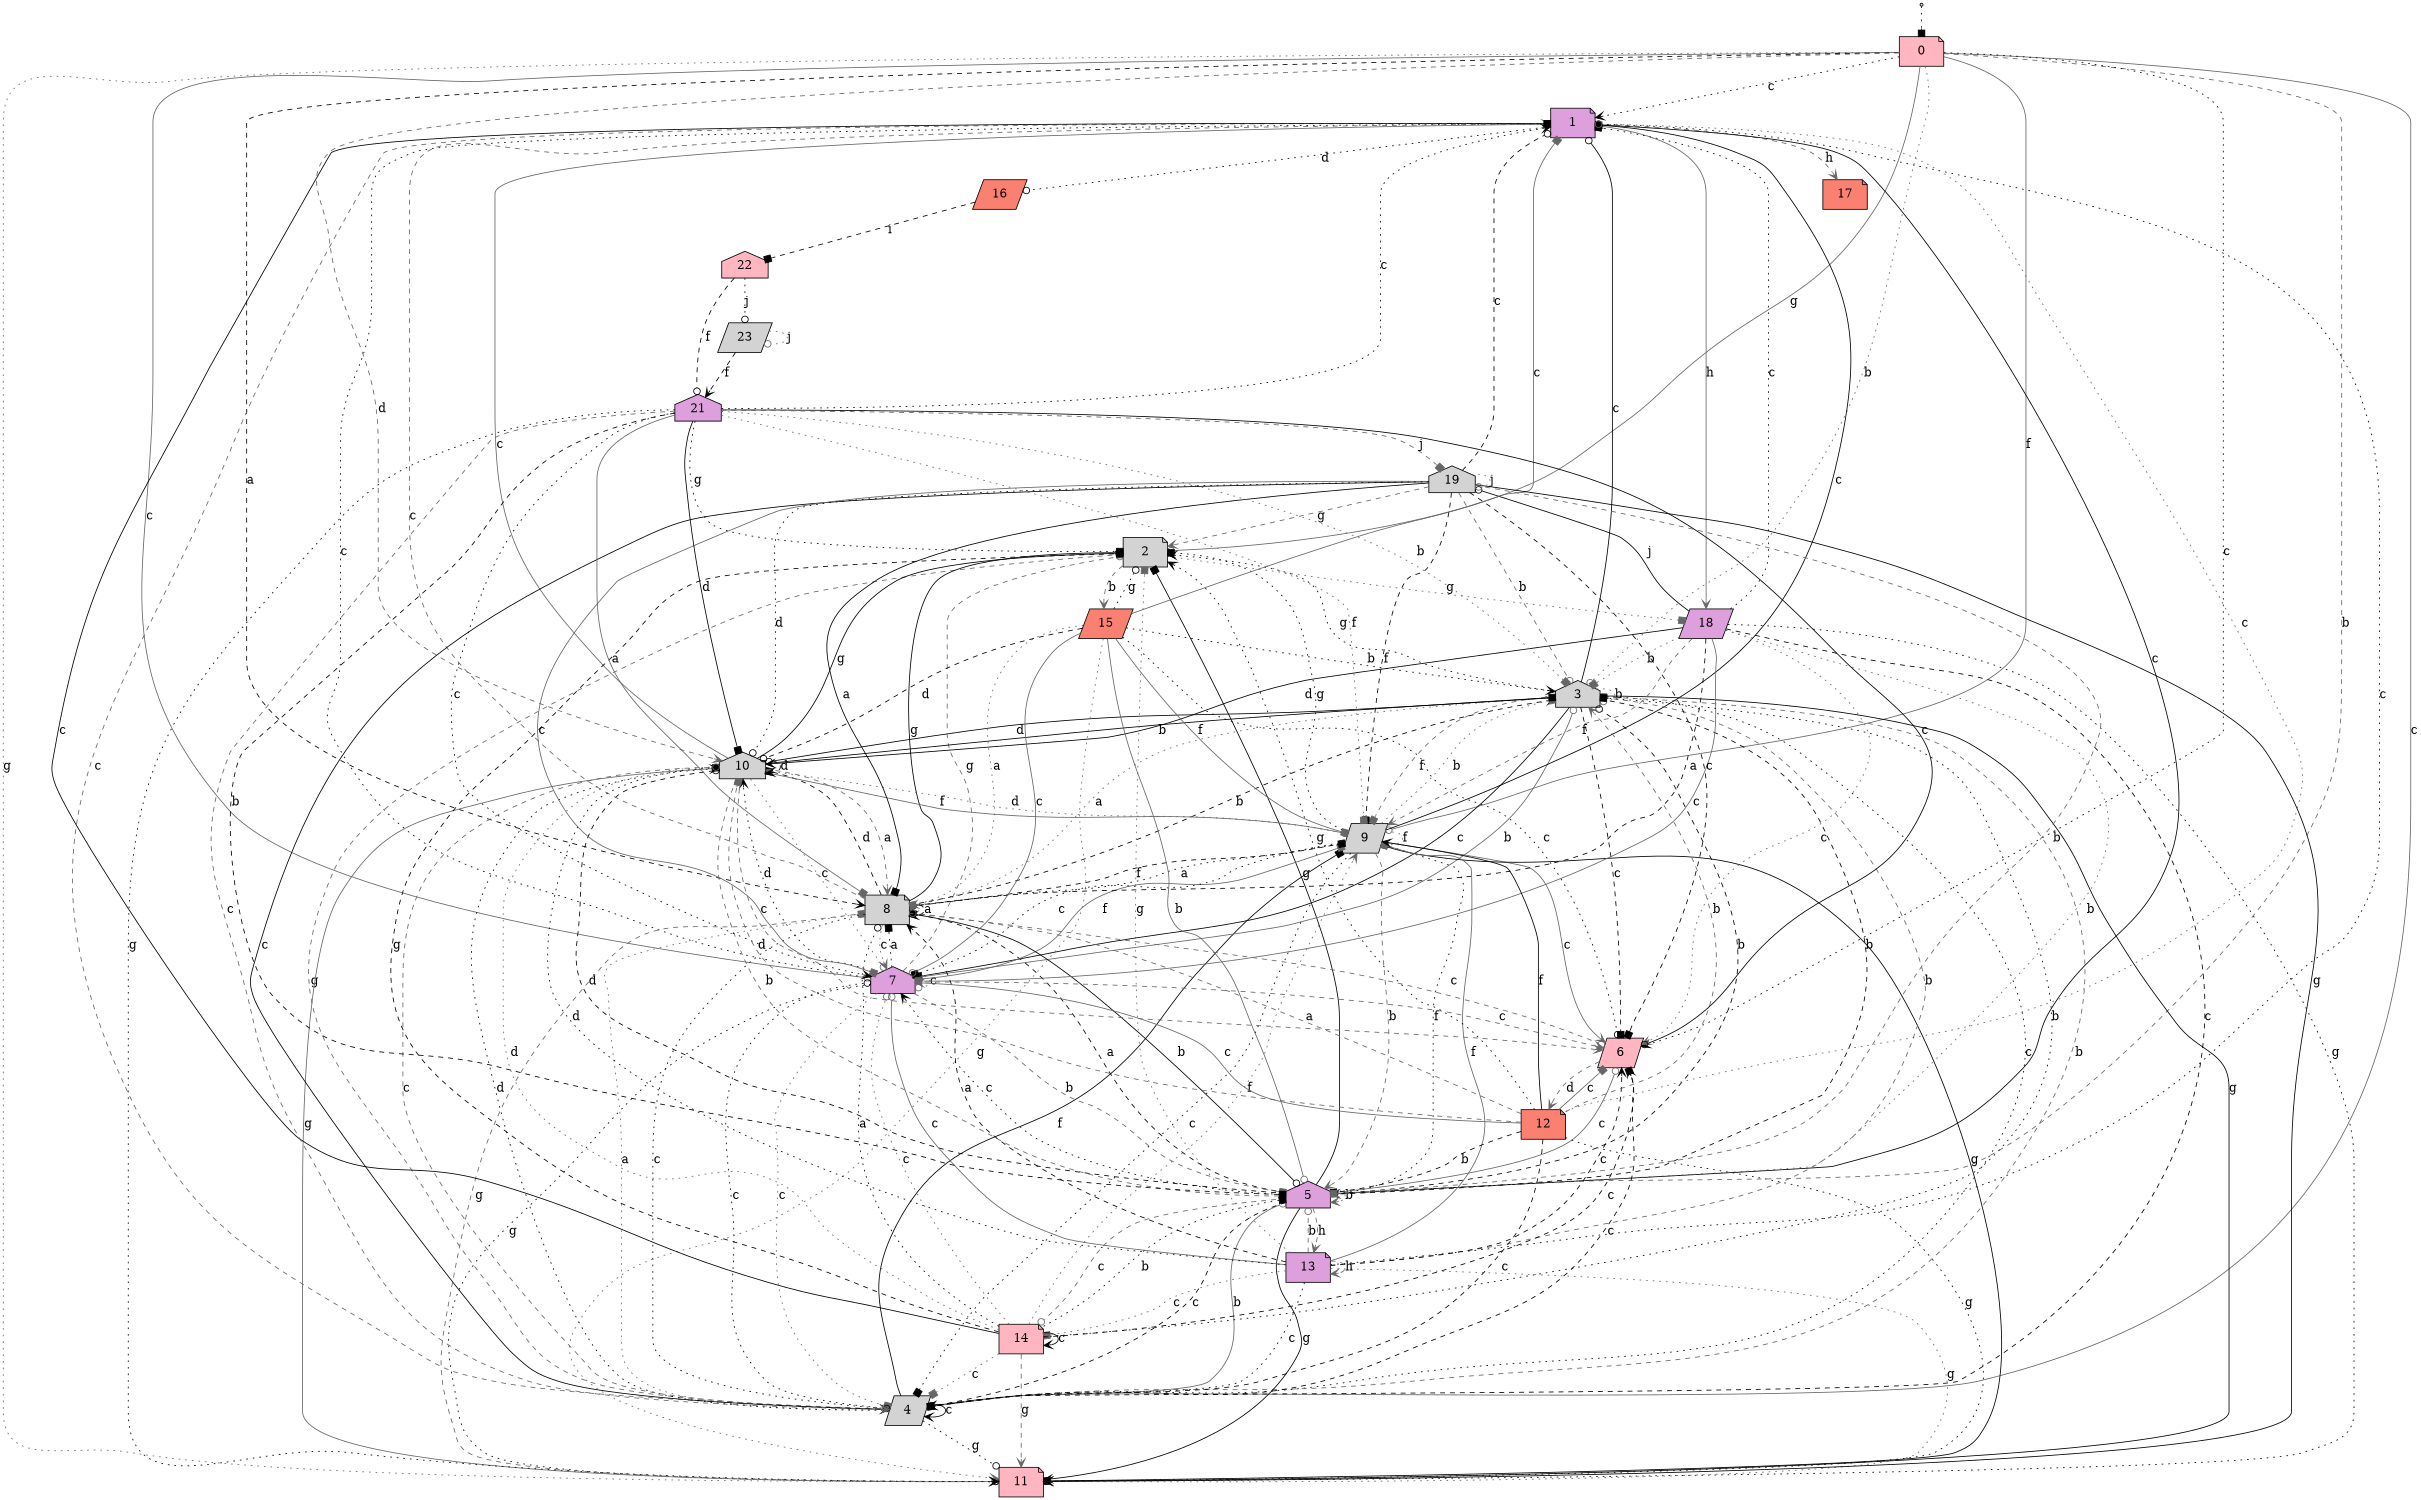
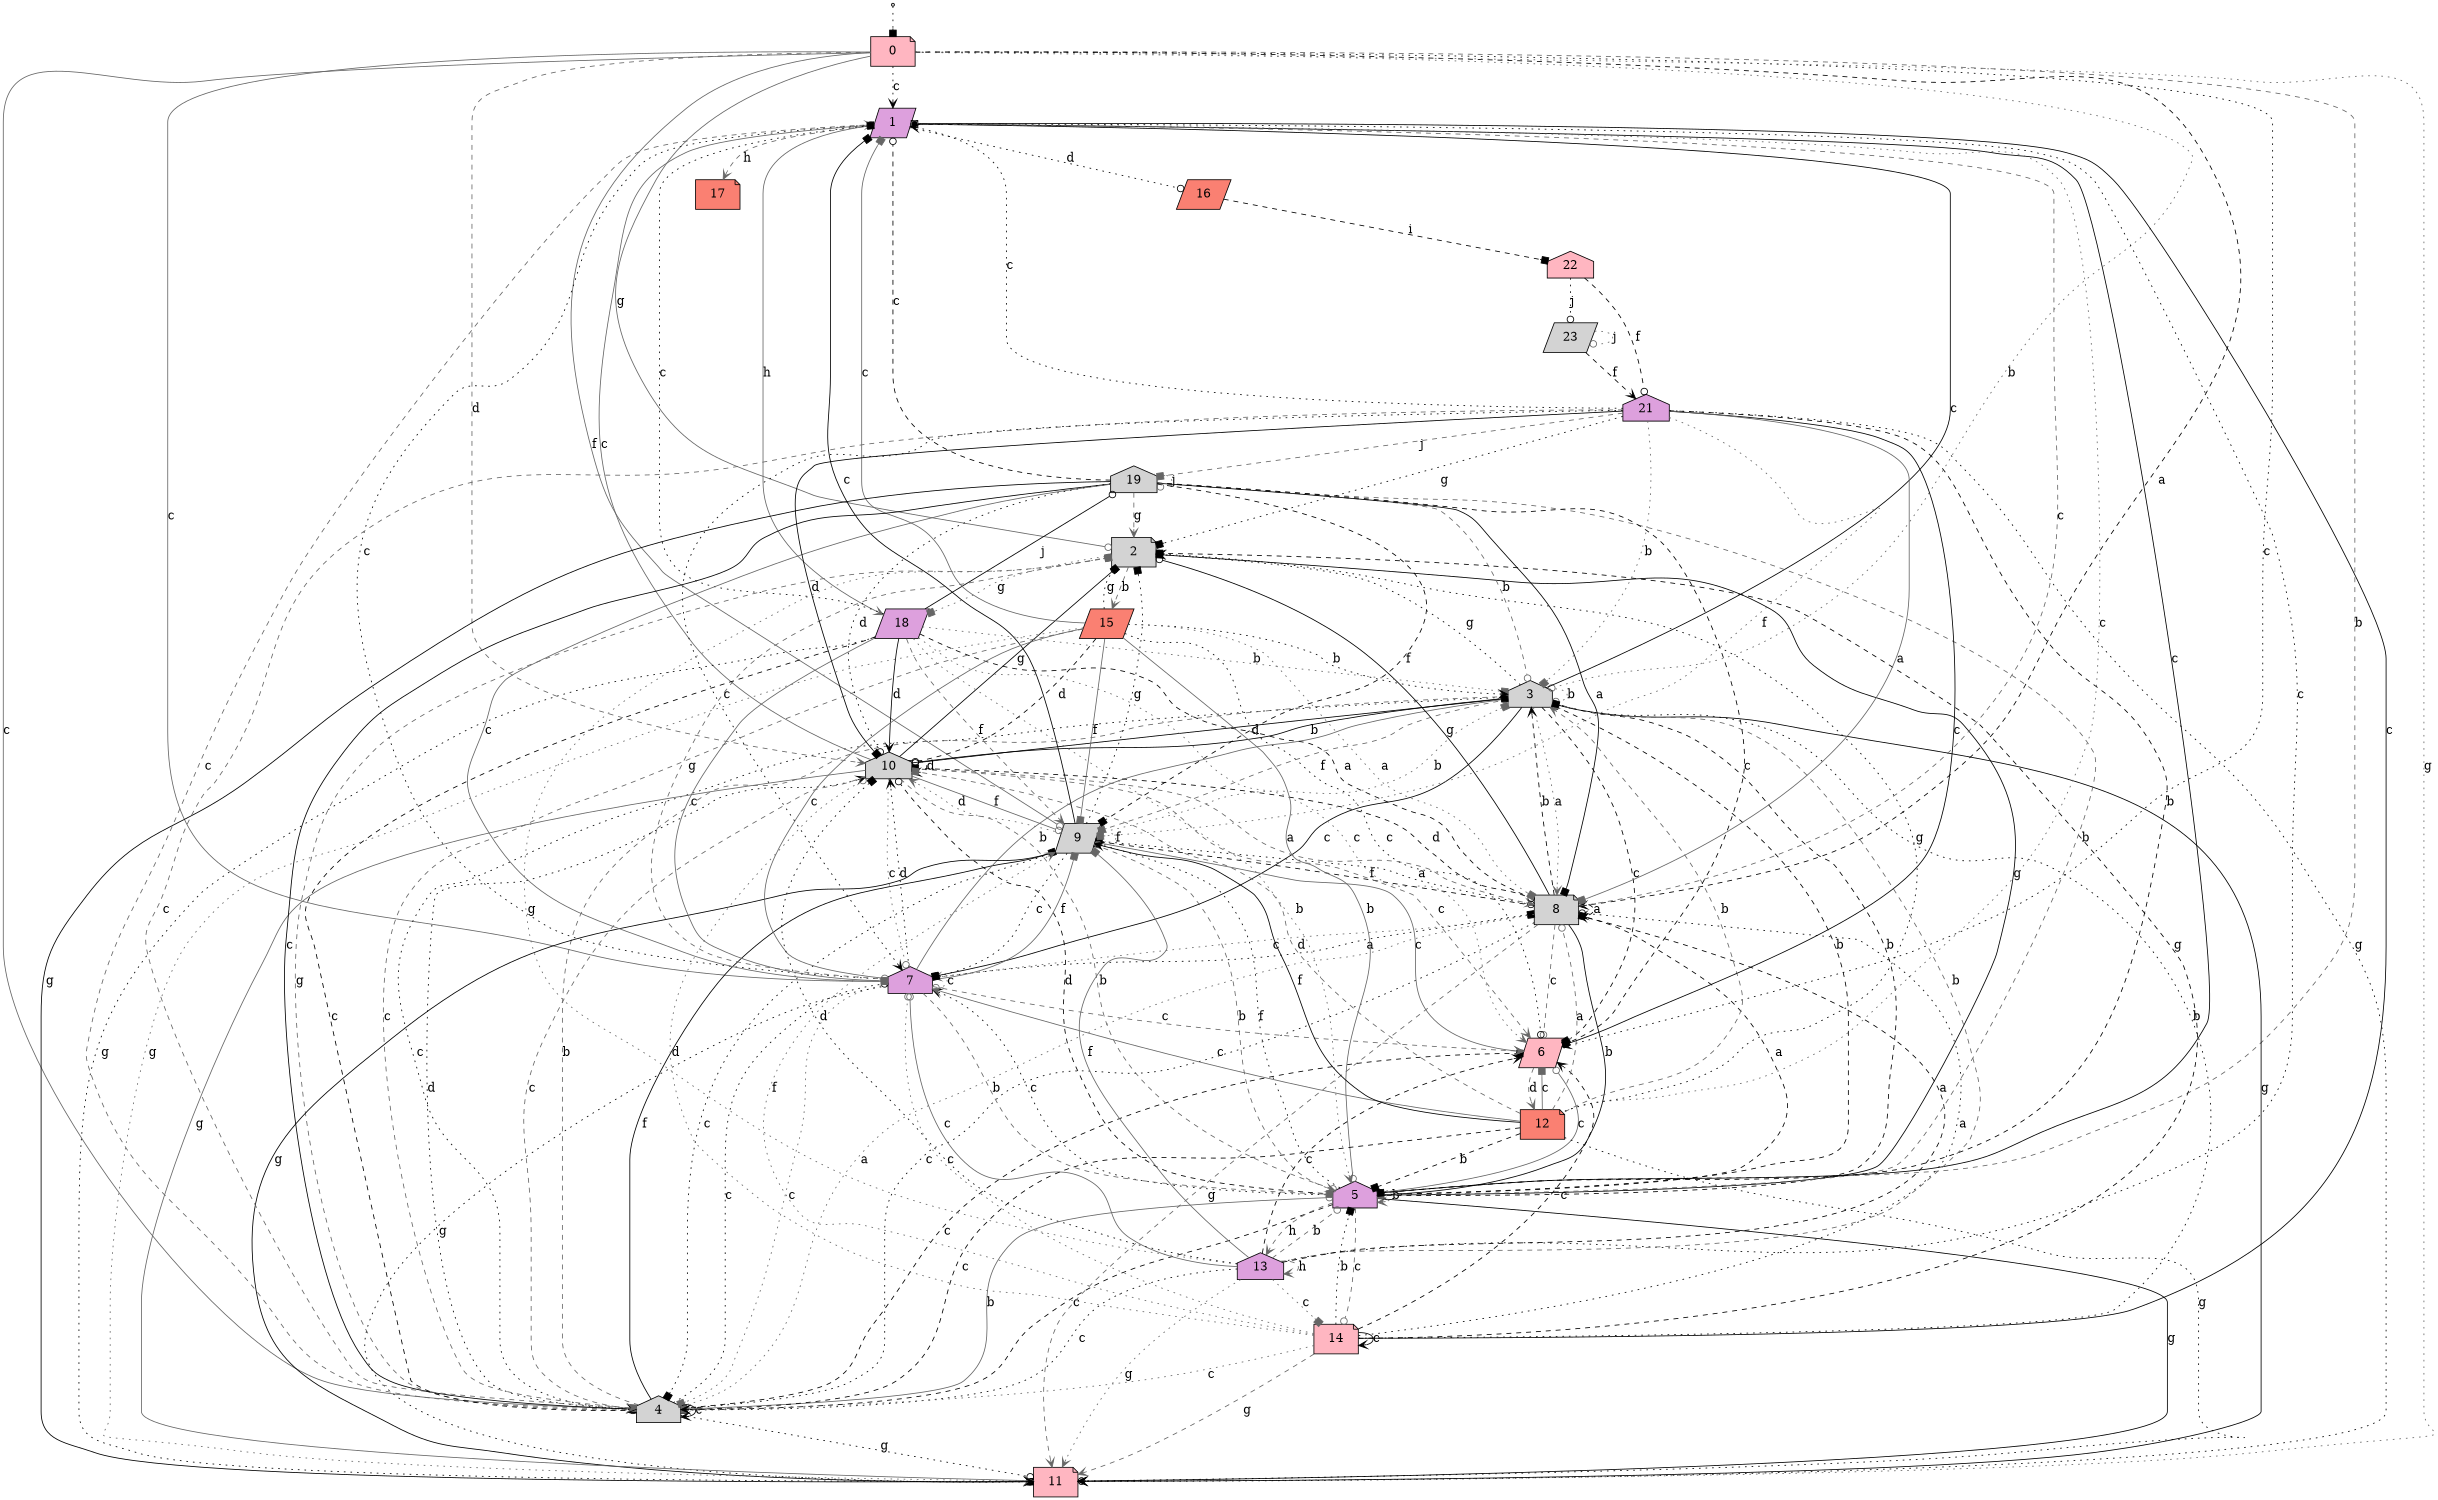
(1573, 123) -> (893, 123)
none -> (431, 869)
(1308, 1268) -> (1260, 1268)
(908, 1411) -> (659, 1411)
